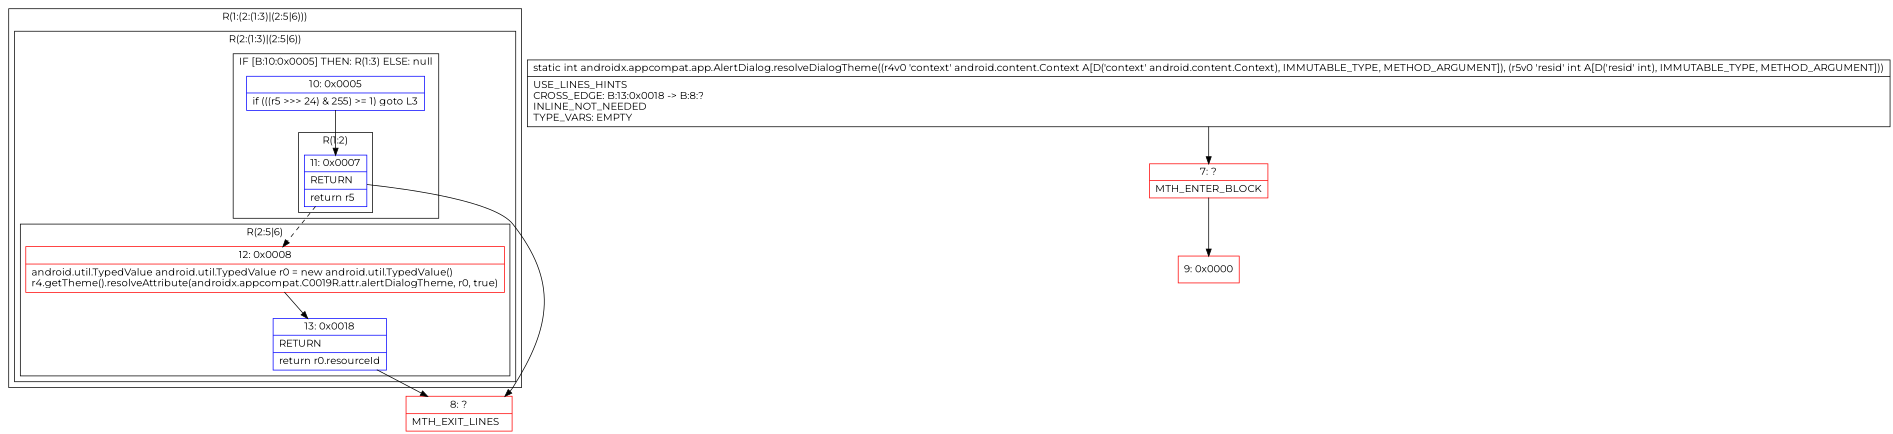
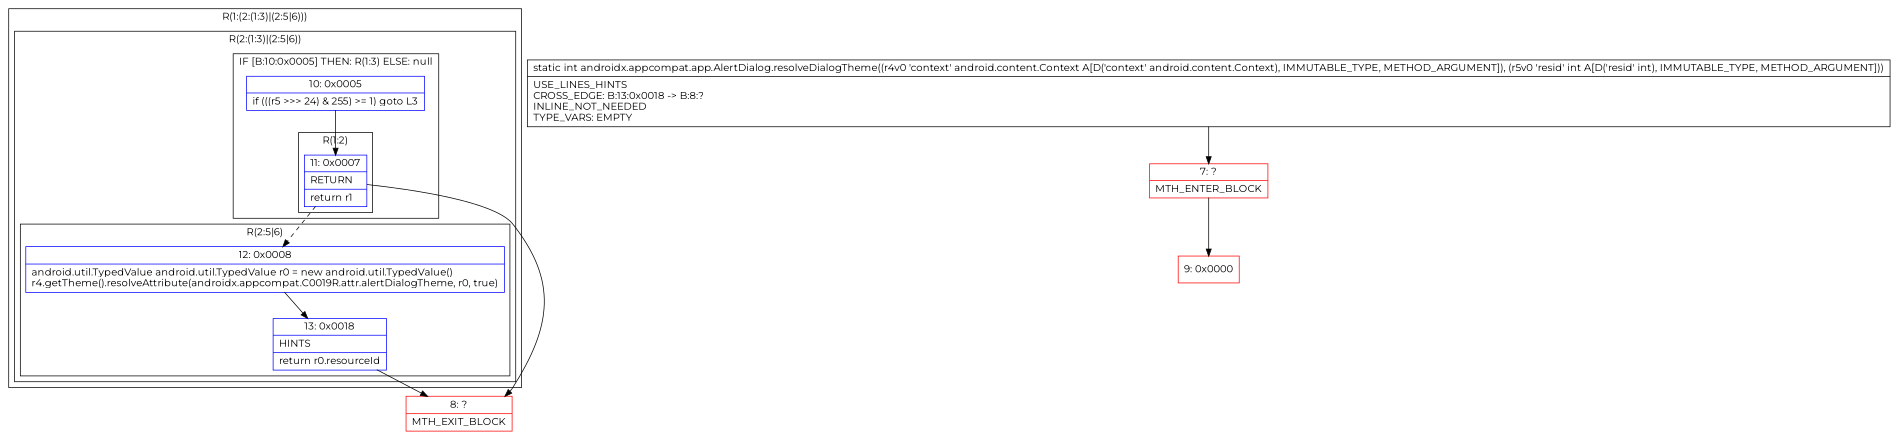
(333, 198) -> (332, 198)
(265, 269) -> (265, 269)
(300, 344) -> (295, 344)
(456, 422) -> (459, 422)
